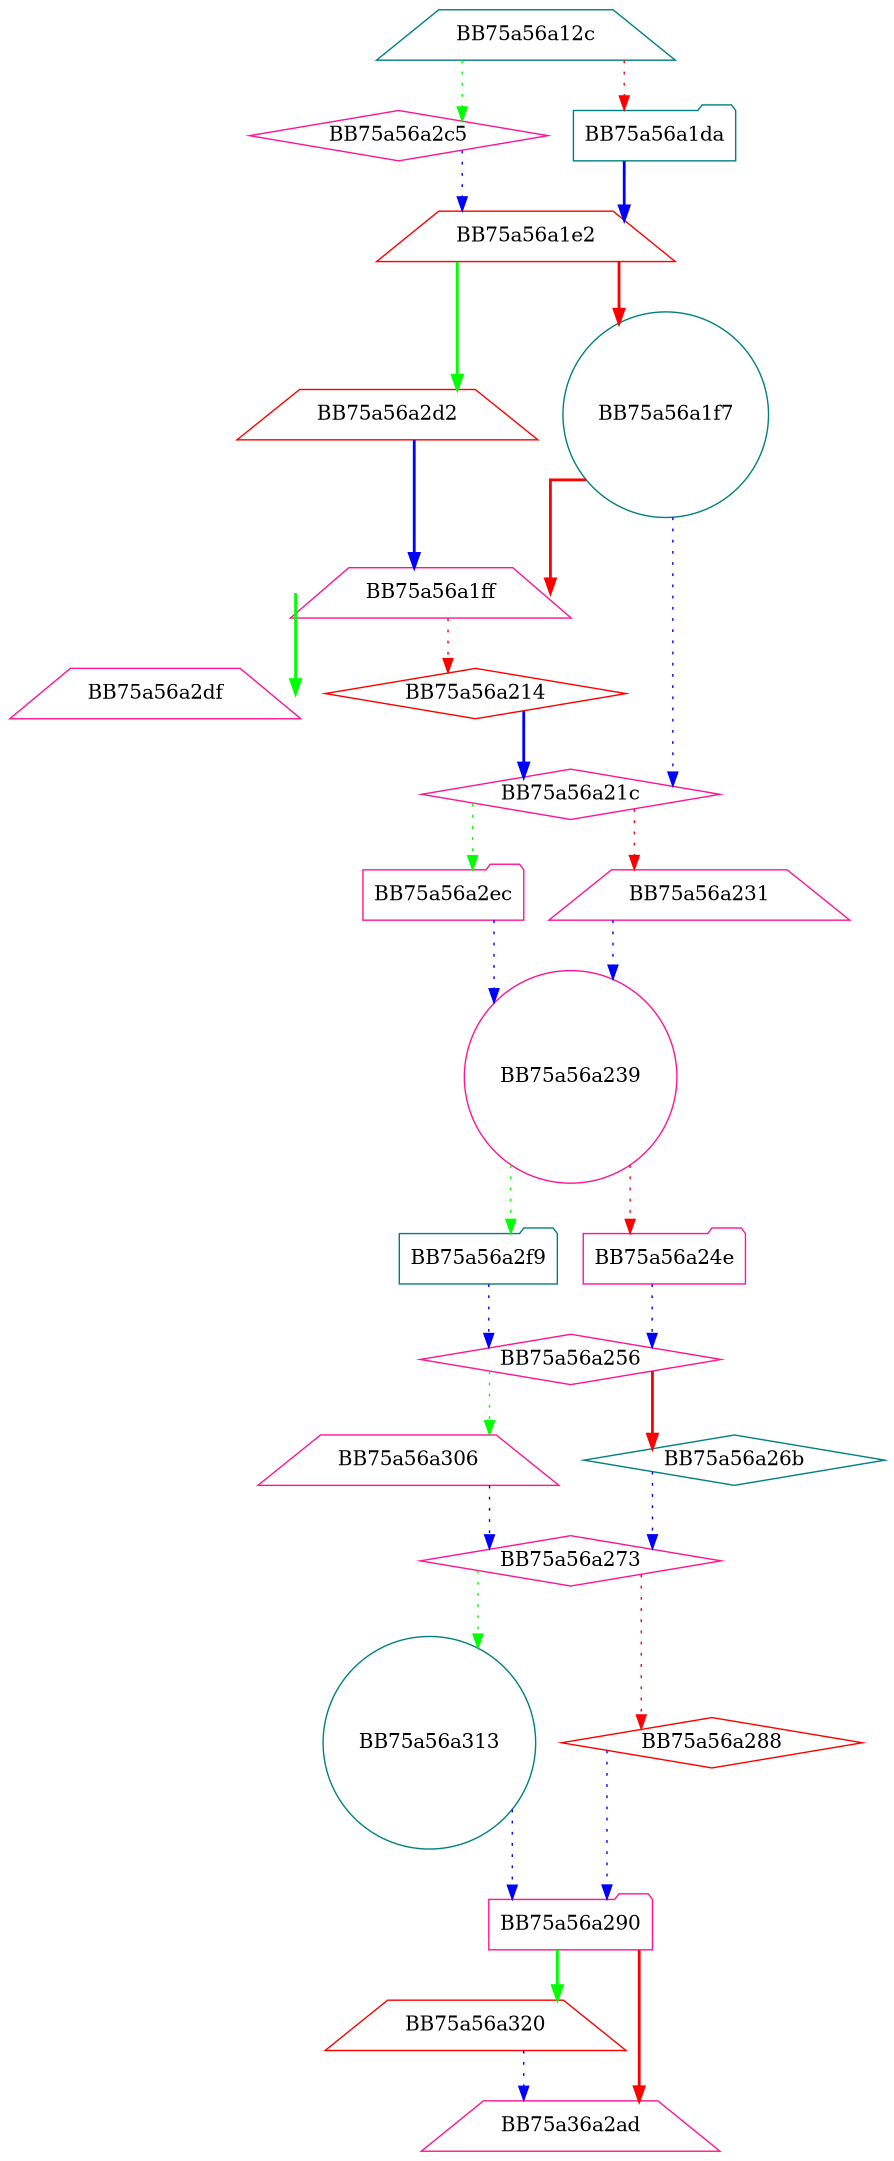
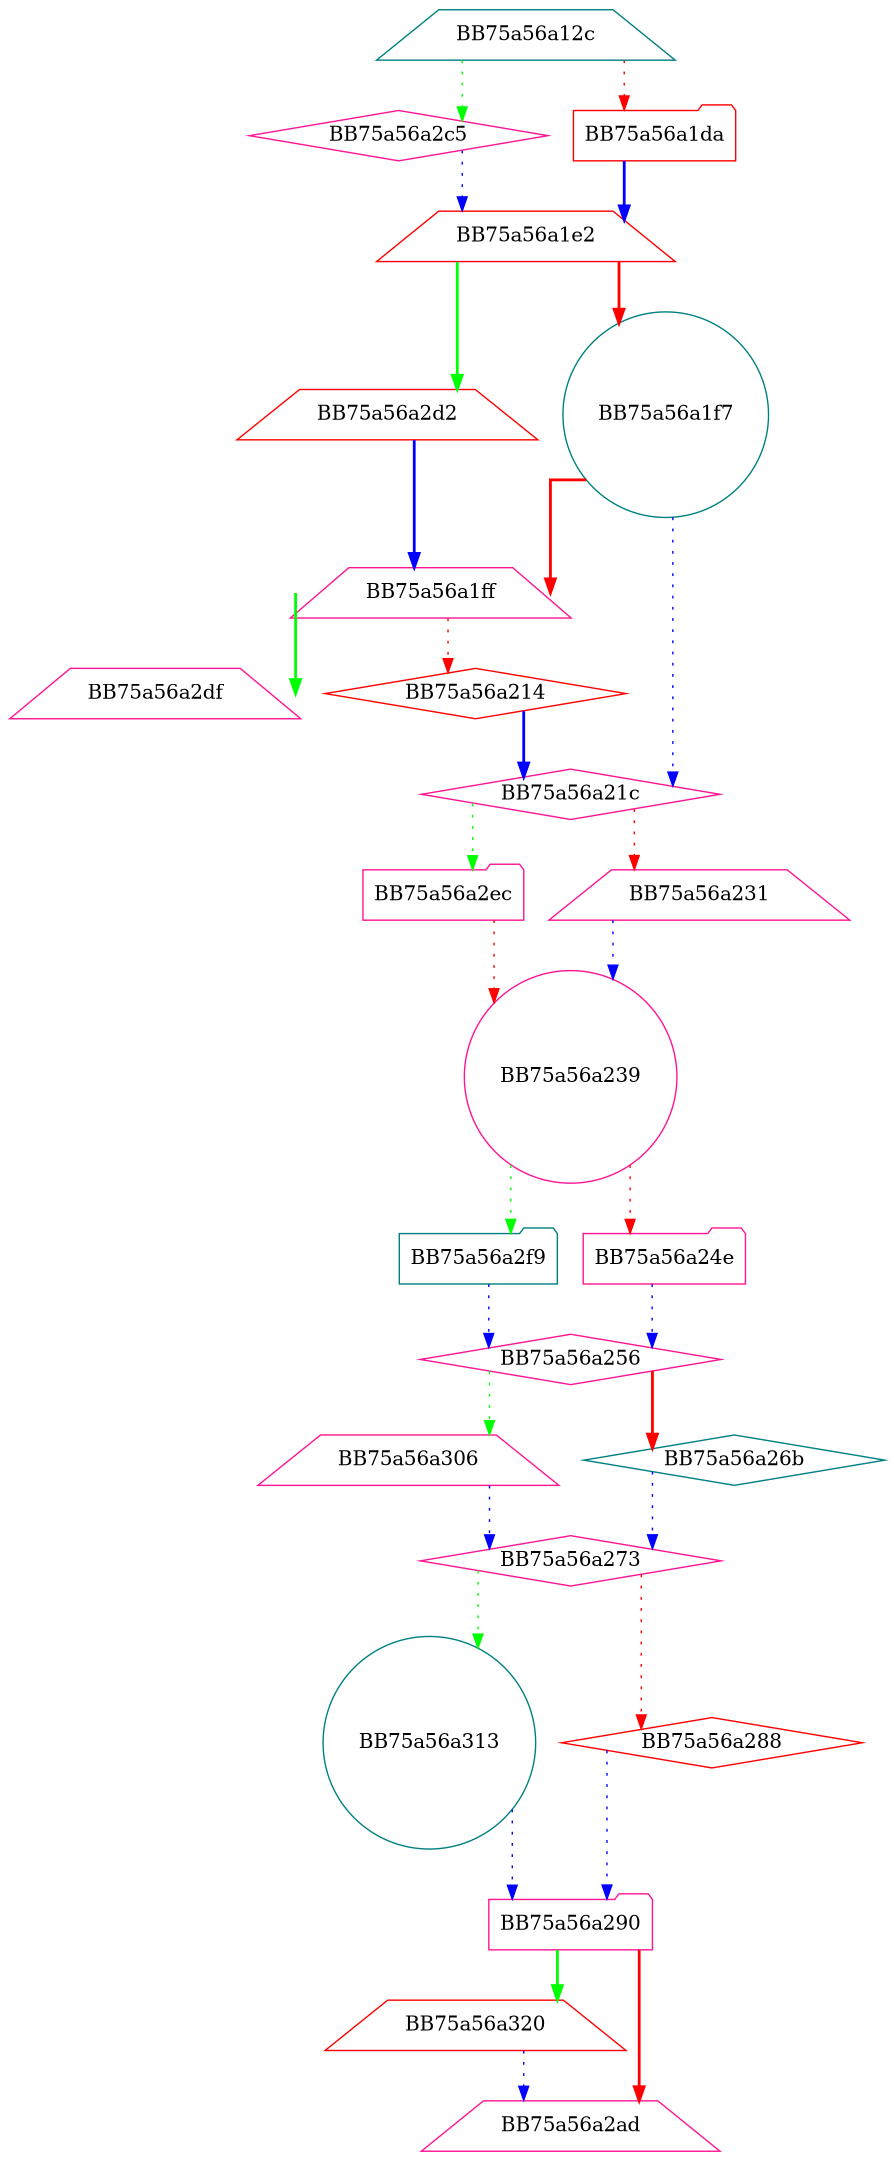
(655, 136) -> (655, 136)
(494, 955) -> (494, 955)
(571, 2126) -> (571, 2126)
